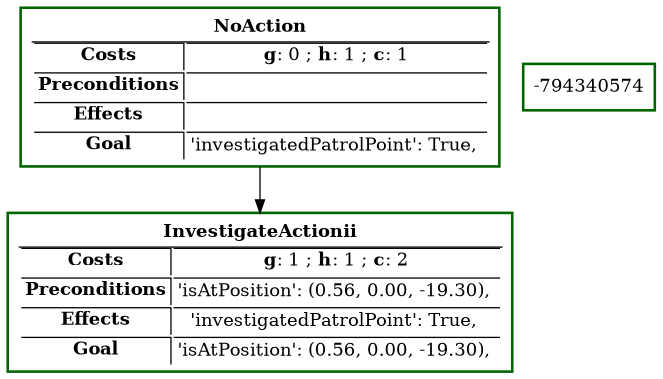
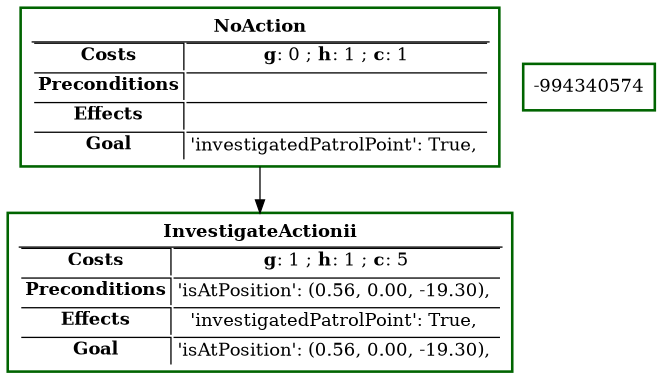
(589, 87) -> (589, 87)
(397, 260) -> (397, 260)
